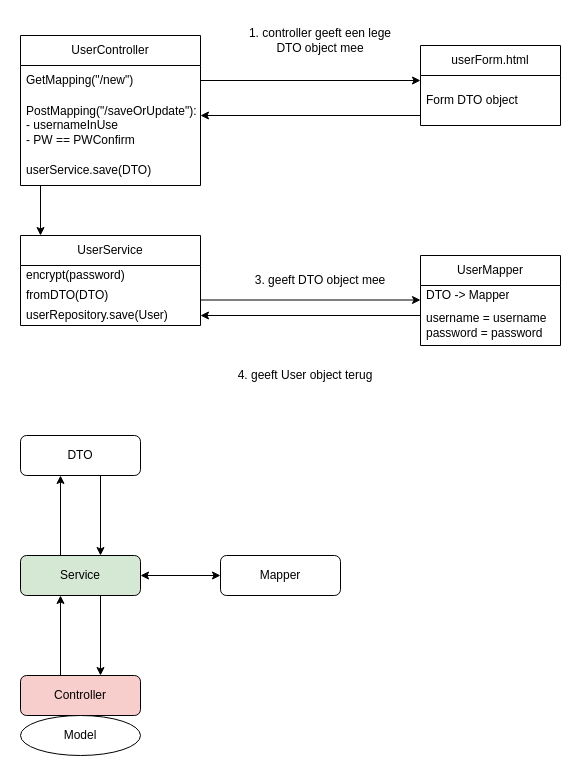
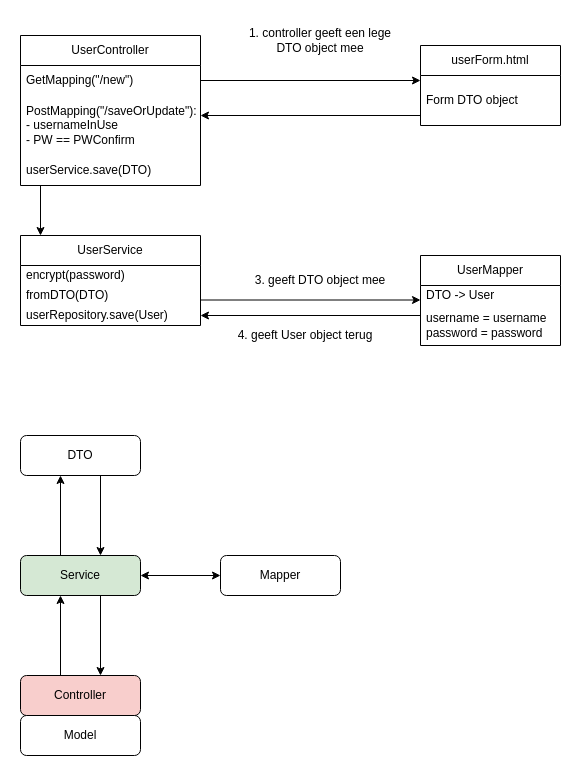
(467, 296) -> (460, 296)
(306, 376) -> (306, 336)
(81, 736) -> (81, 736)
